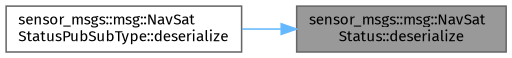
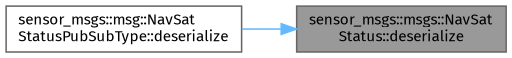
(401, 29) -> (401, 29)
